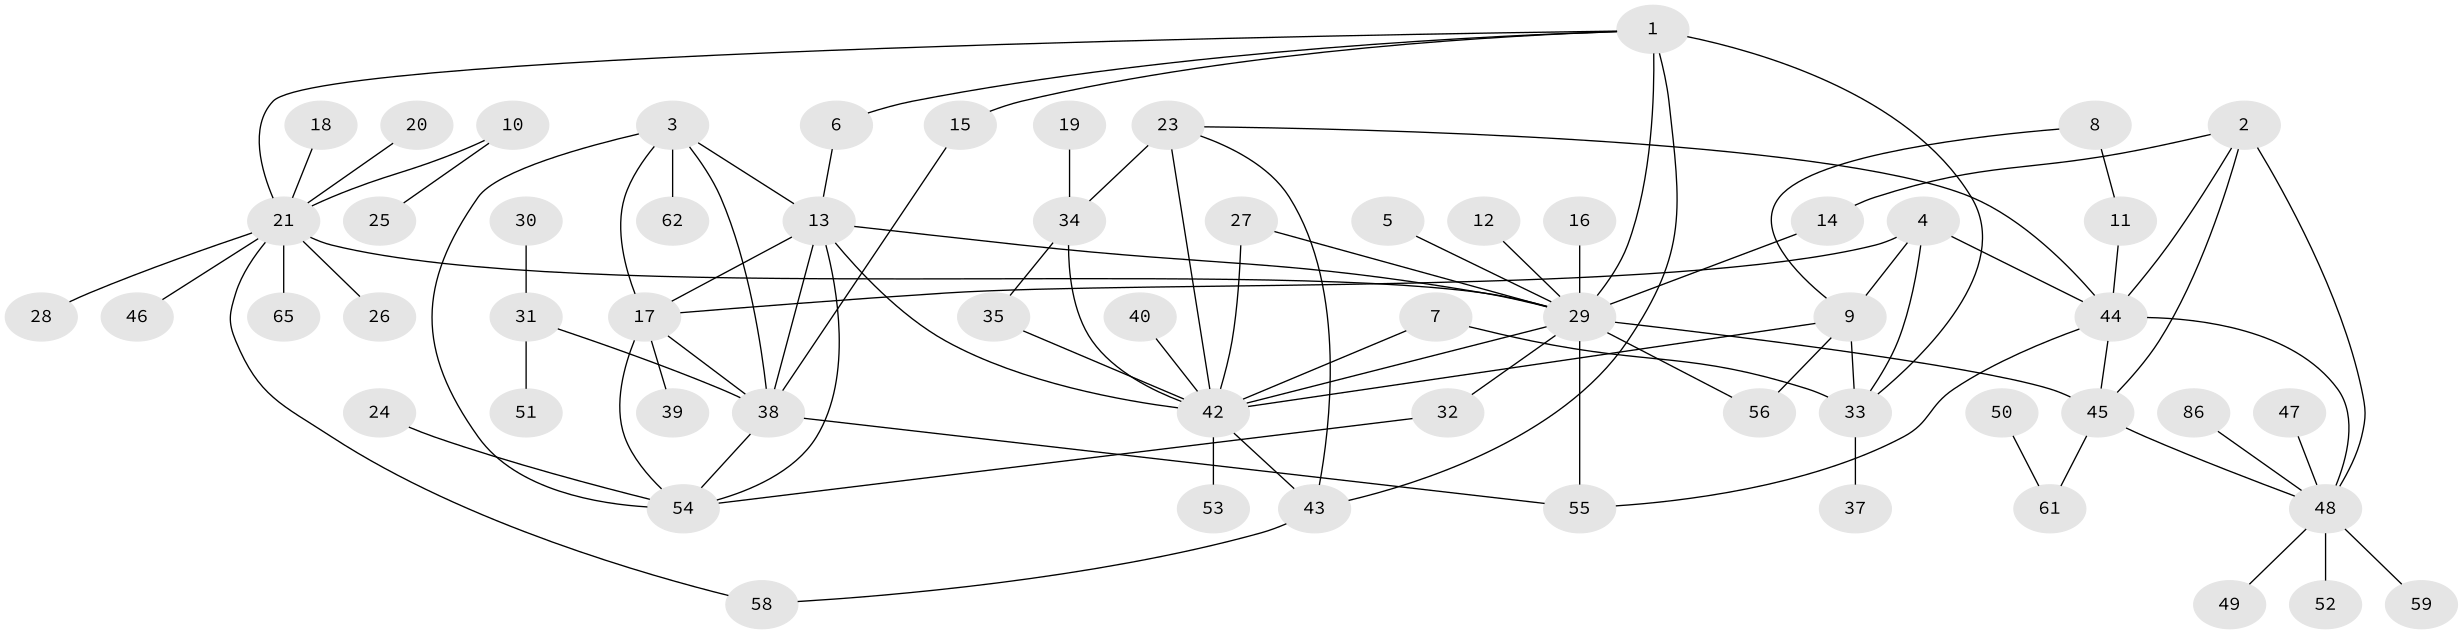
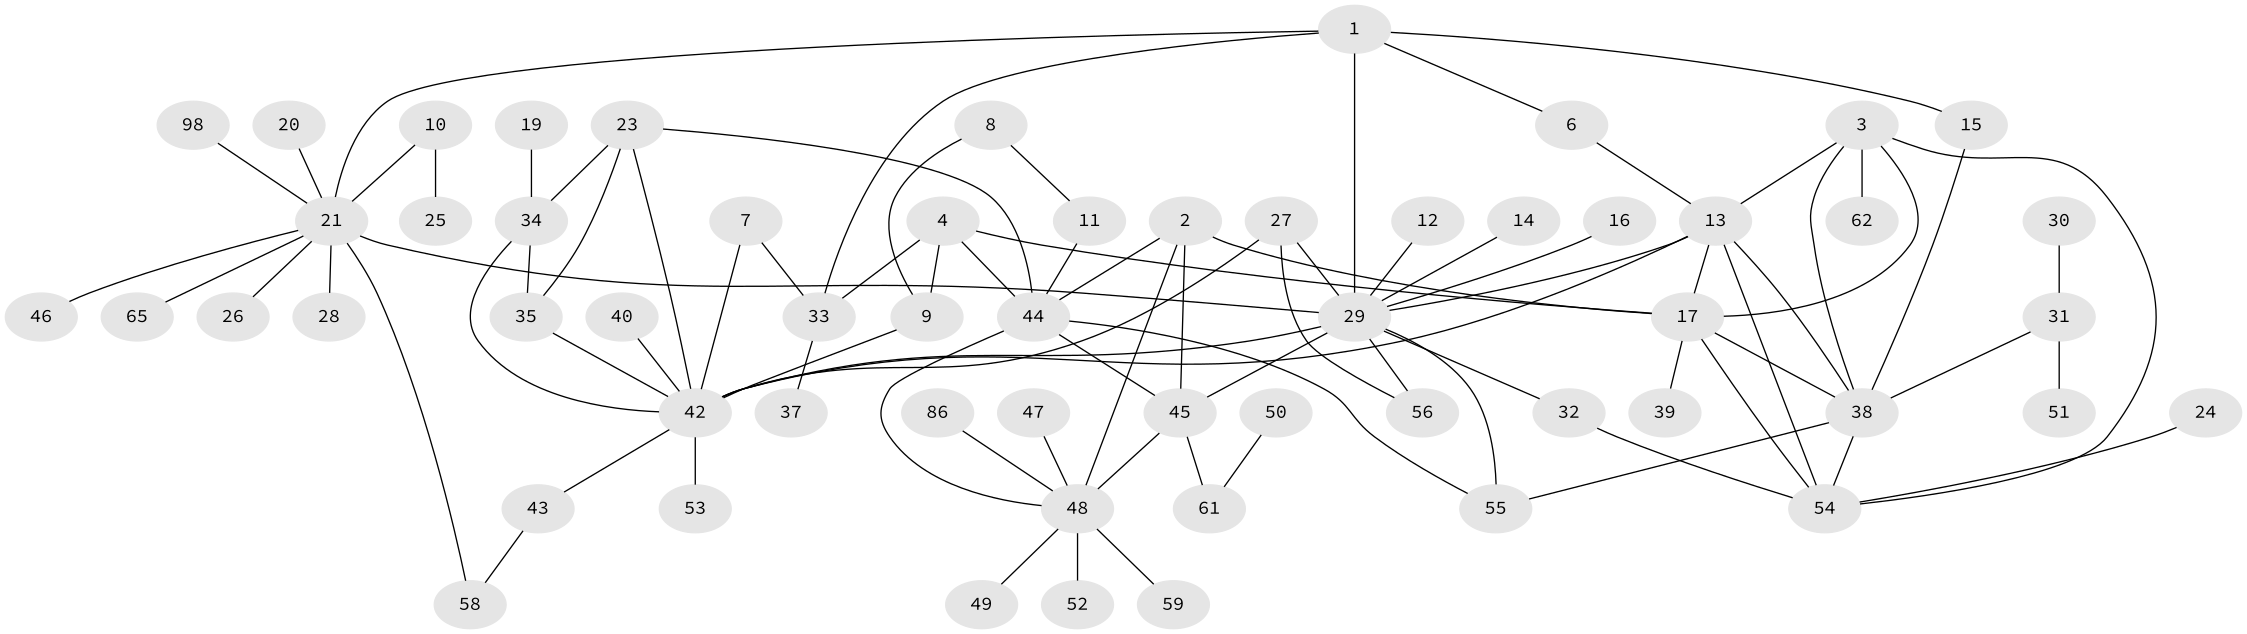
(321, 125) -> (193, 125)
(2032, 166) -> (1397, 283)
(1388, 221) -> none
(1324, 294) -> (589, 226)
(1609, 364) -> none
(1805, 365) -> (1296, 321)
(1853, 365) -> none
